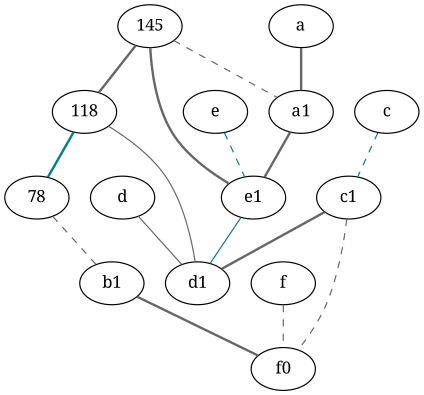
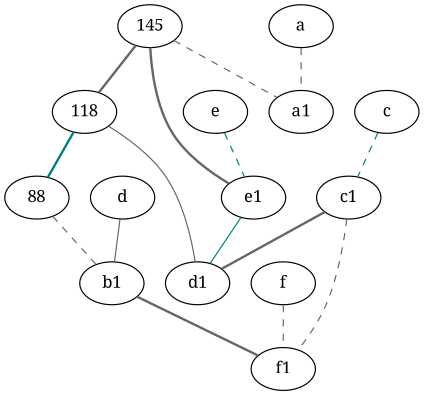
(301, 69) -> (301, 69)
(277, 155) -> none
(37, 198) -> (37, 198)
(160, 240) -> (117, 240)
(283, 369) -> (283, 369)
